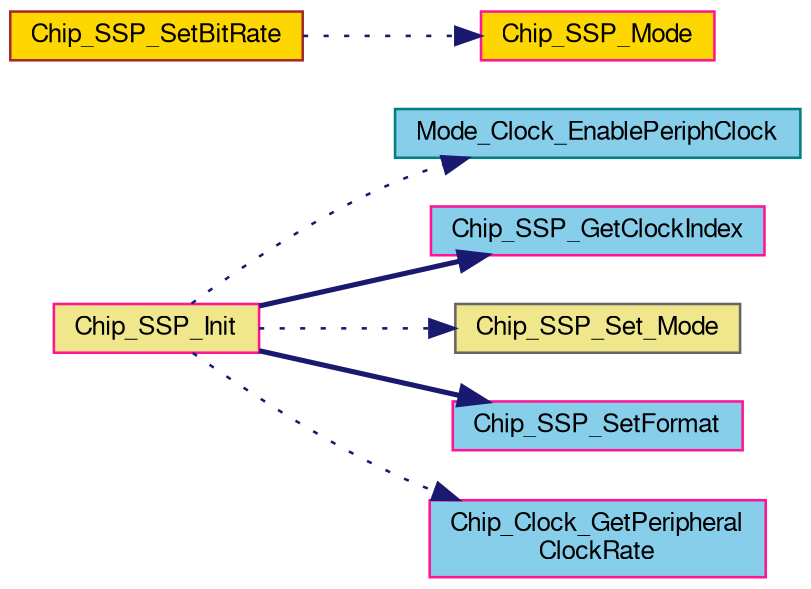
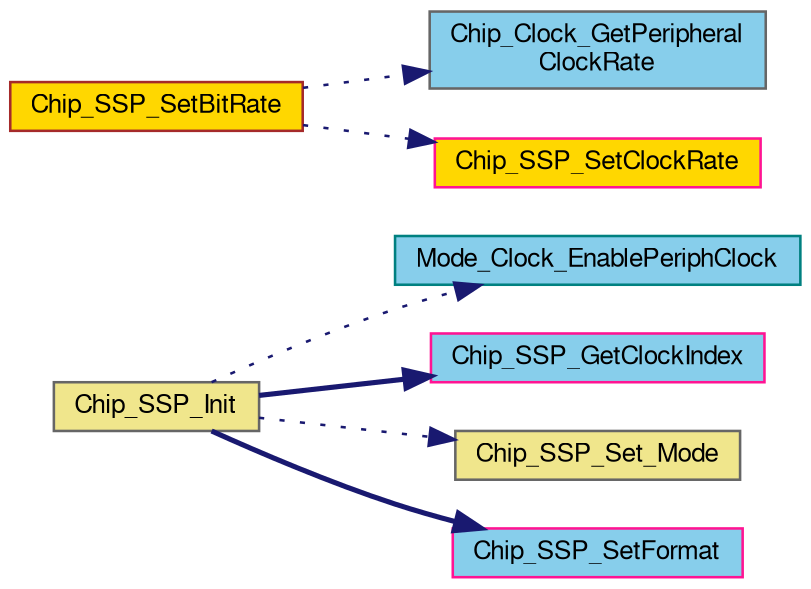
(598, 36) -> (598, 163)
(156, 328) -> (156, 407)
(310, 429) -> (353, 81)
(598, 539) -> (598, 50)
